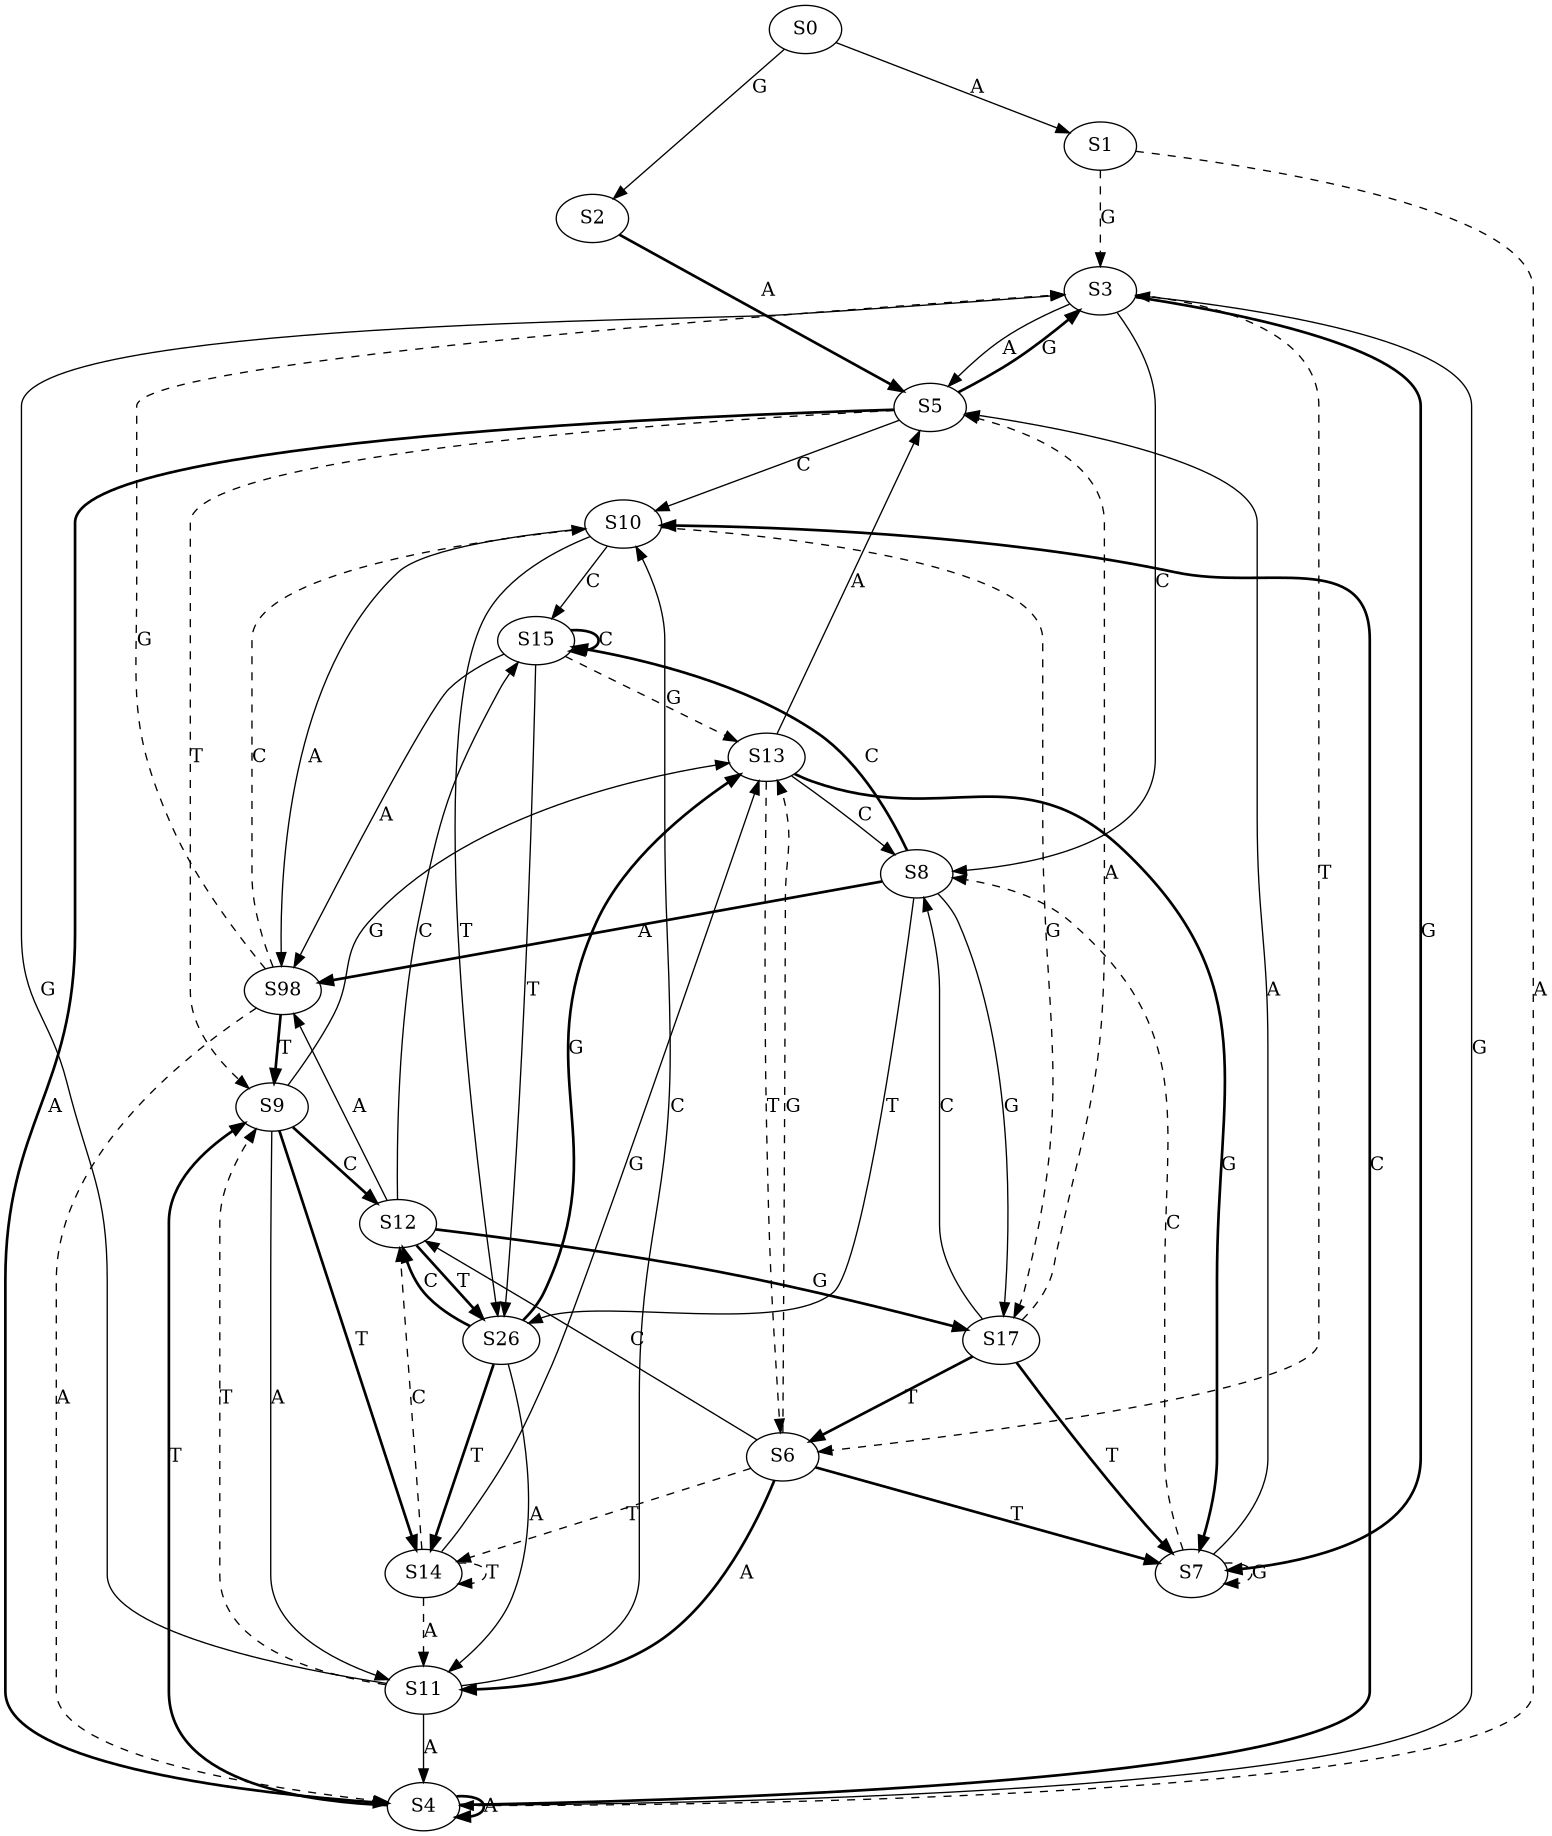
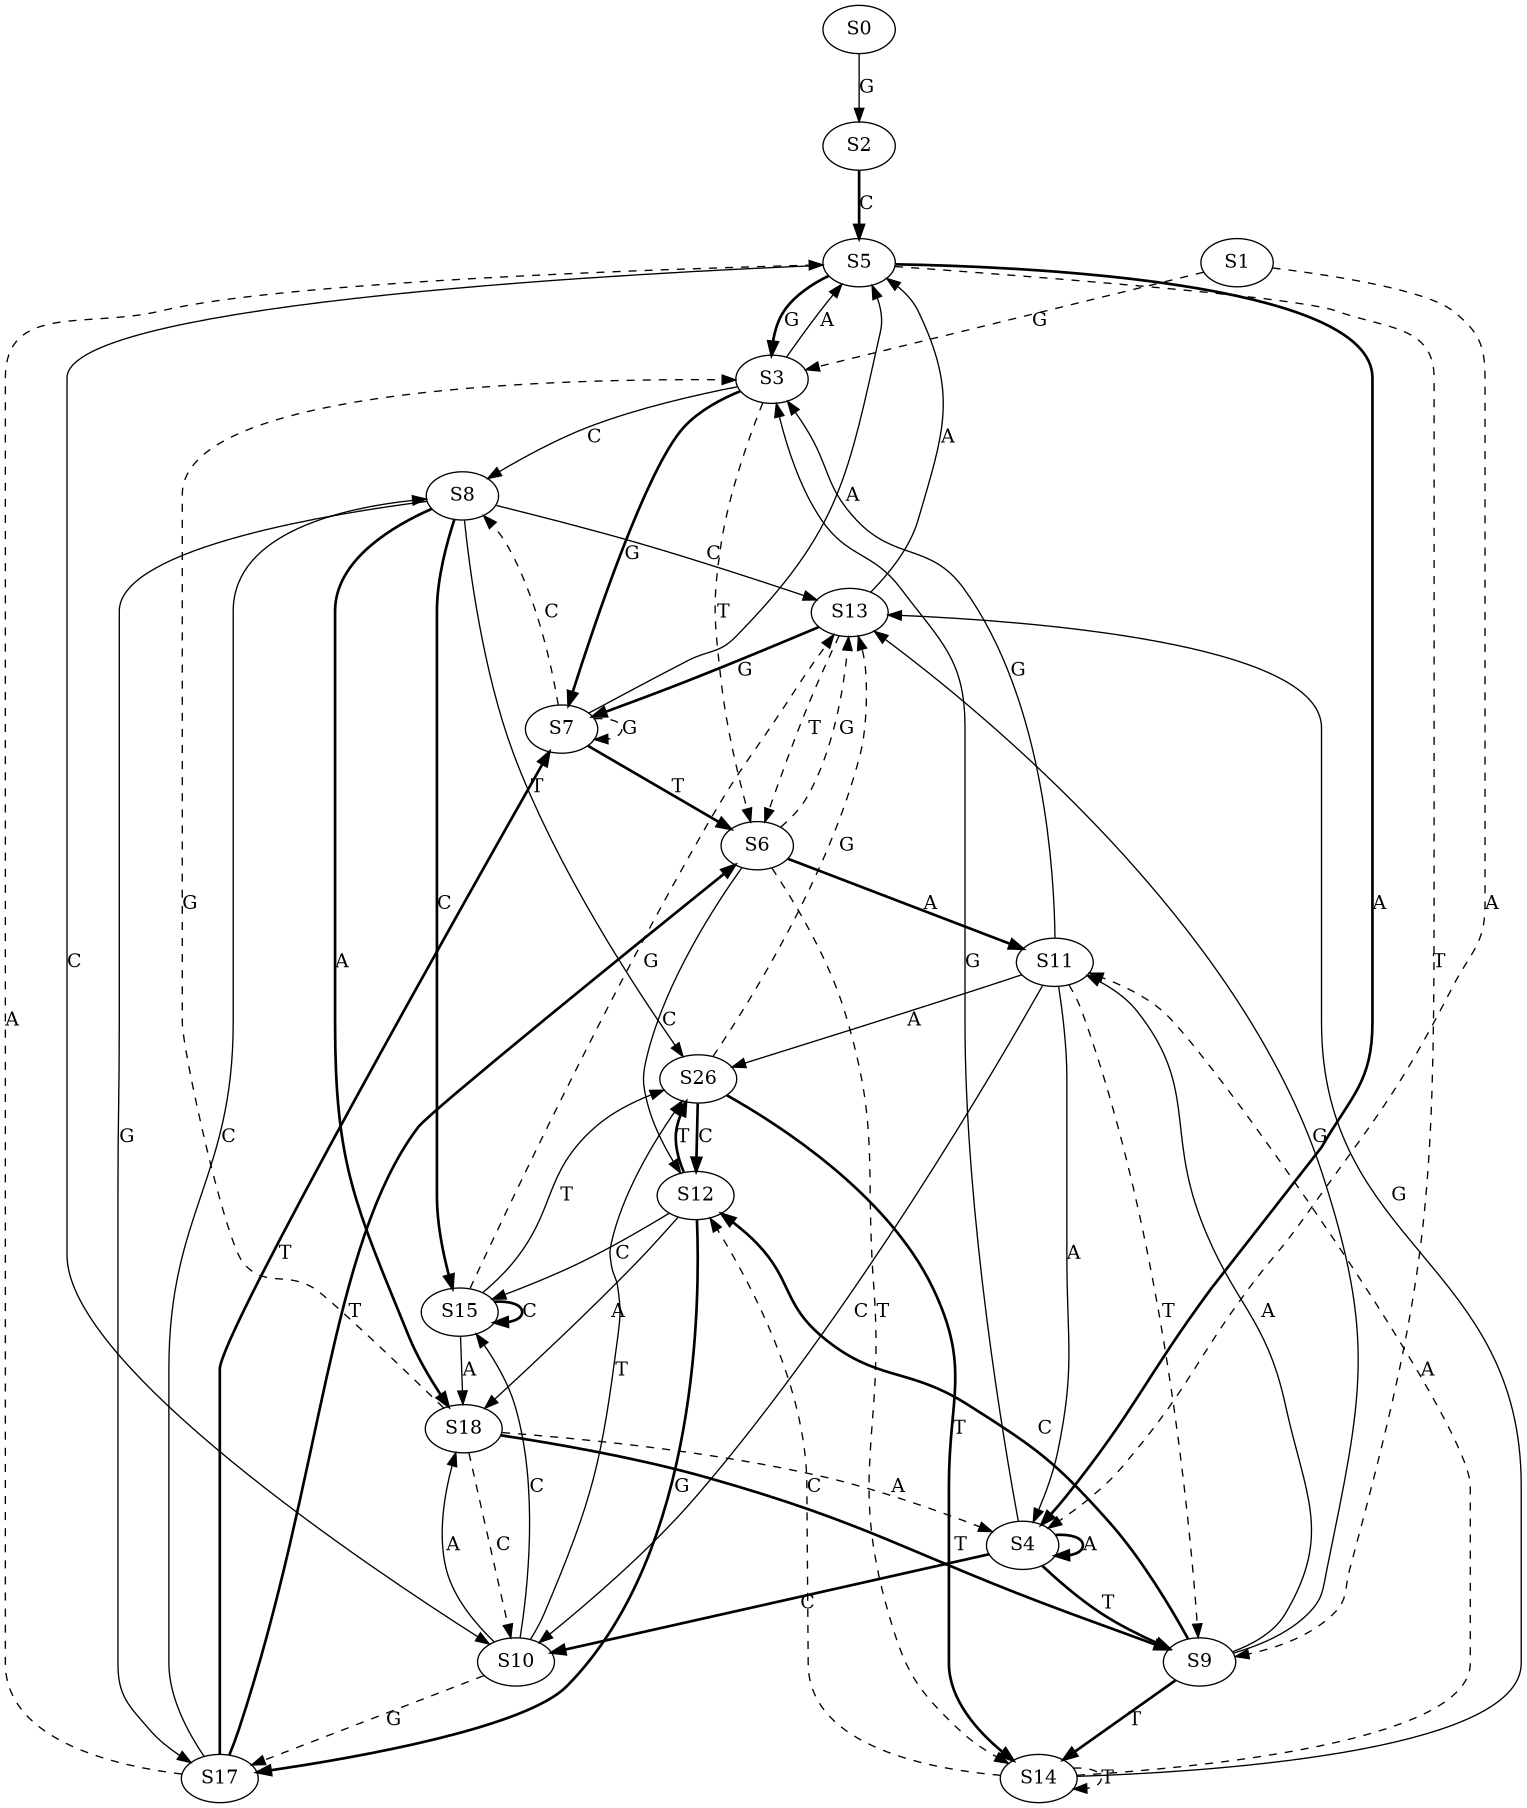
(946, 85) -> none
(768, 291) -> (866, 204)
(839, 810) -> (651, 547)
(283, 990) -> (464, 1429)
(569, 1028) -> (826, 853)
(981, 1513) -> (653, 784)
(528, 1523) -> (884, 1019)
